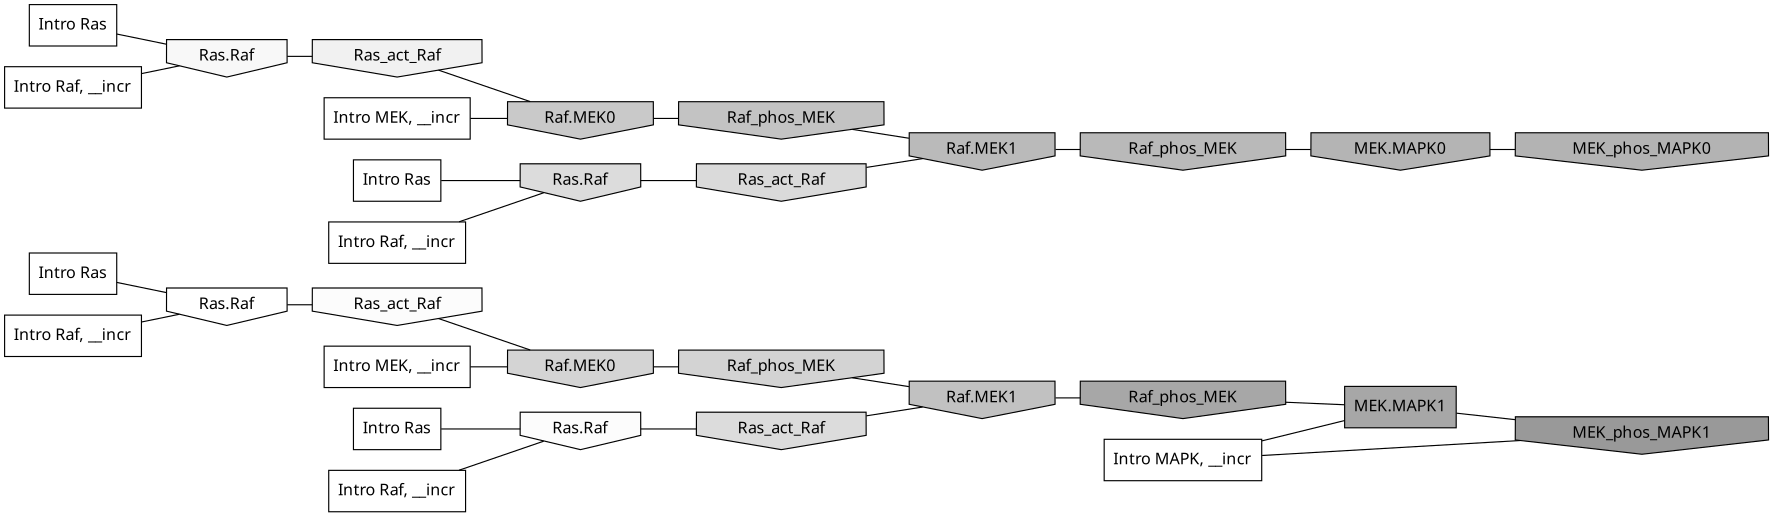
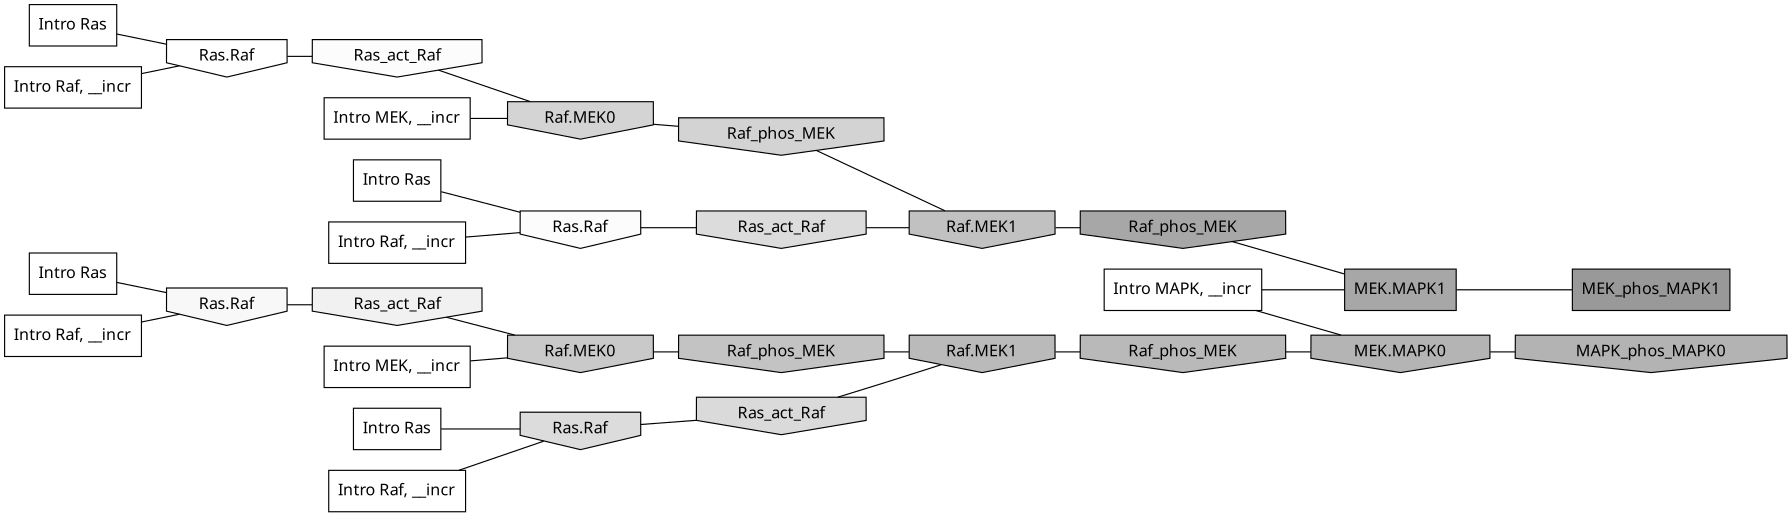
(1642, 150) -> (1651, 352)
(1642, 434) -> (1651, 290)
(1391, 448) -> (1299, 323)
